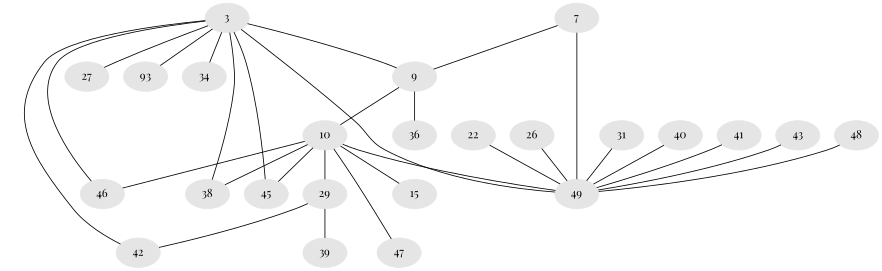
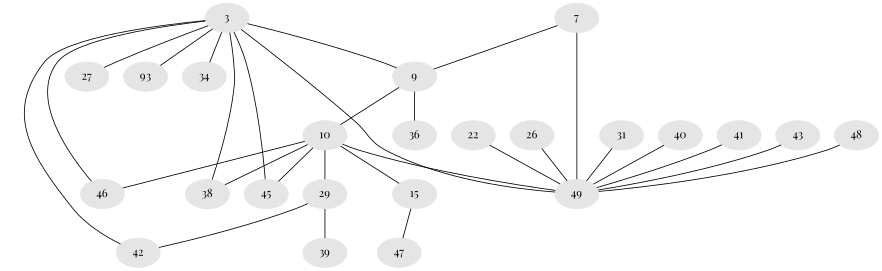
(363, 193) -> (407, 223)
